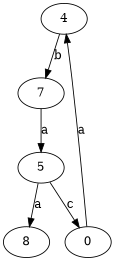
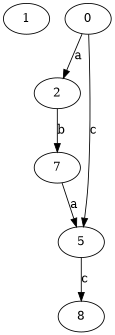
none -> (27, 19)
(64, 19) -> (57, 93)
(62, 201) -> (90, 126)
(38, 205) -> (85, 279)
